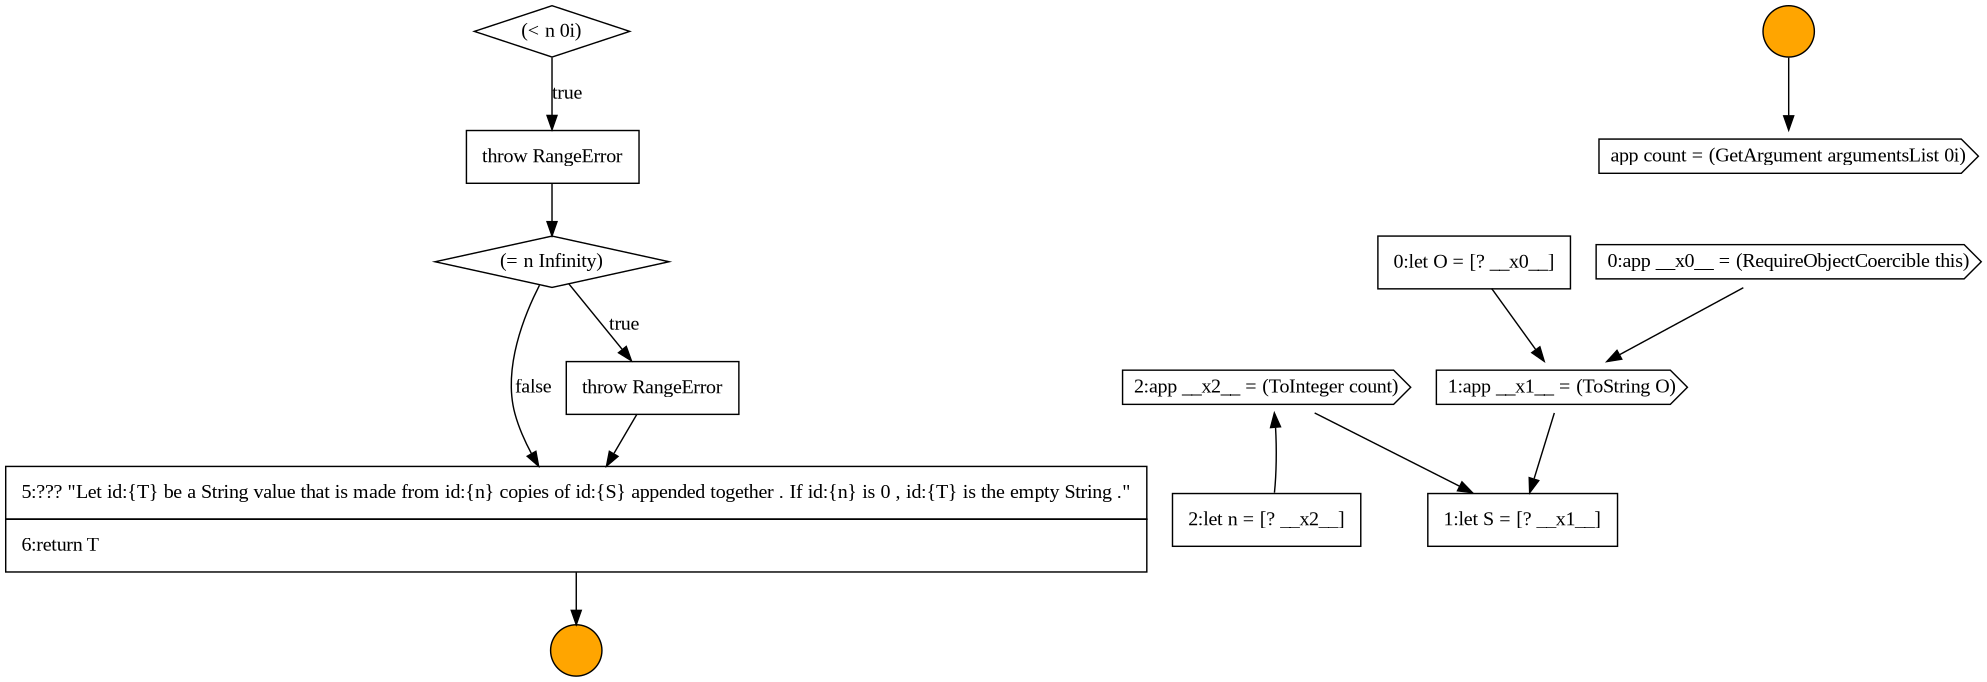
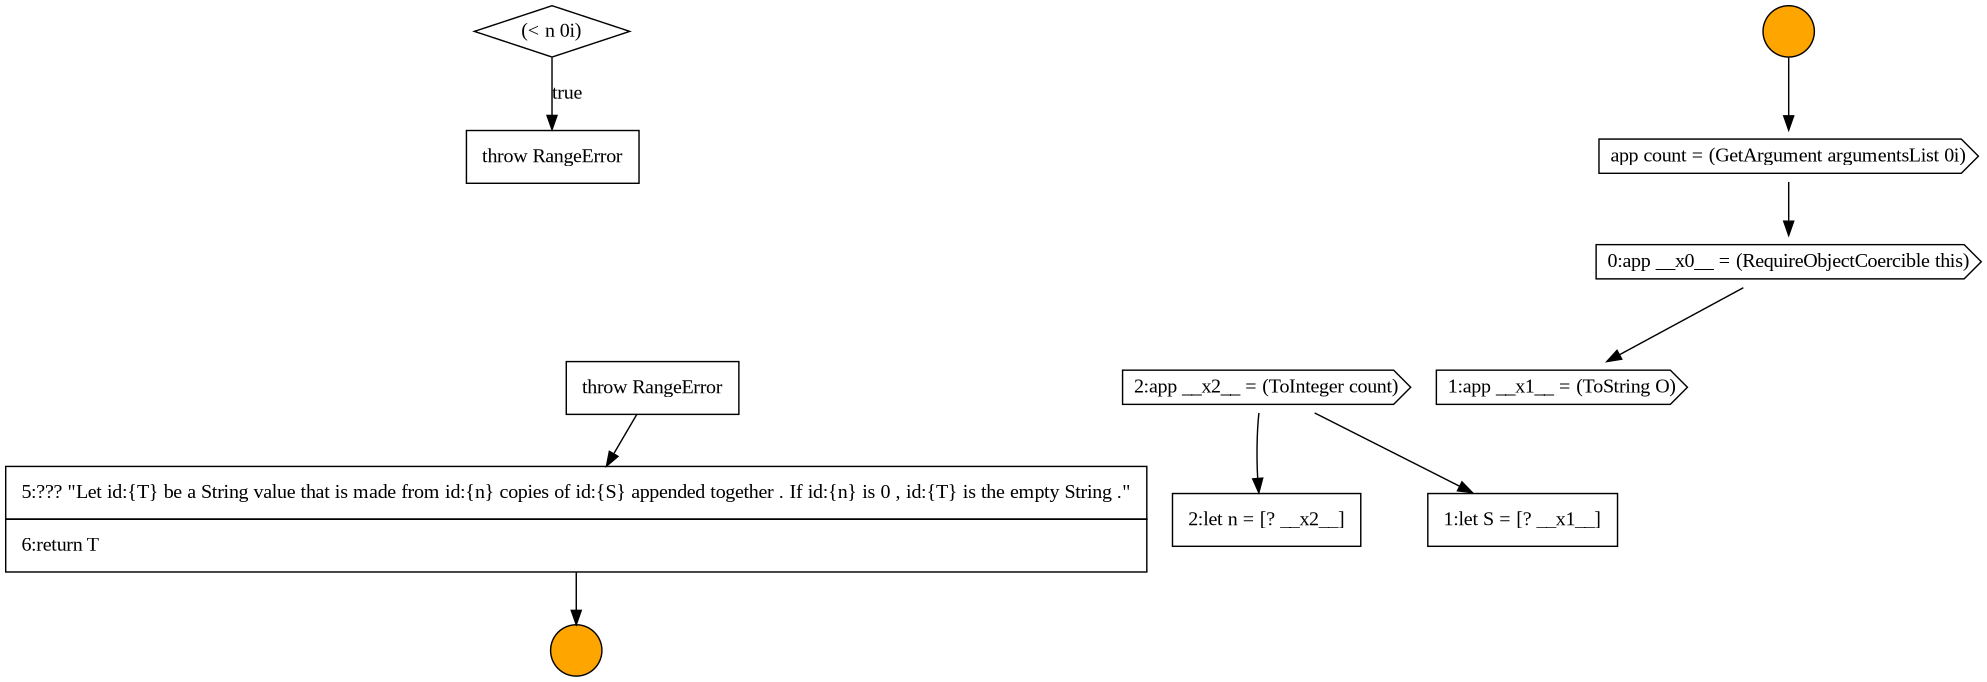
none -> (1789, 201)
(552, 262) -> none
(1473, 262) -> none
(1544, 446) -> none
(1276, 460) -> (1257, 446)
